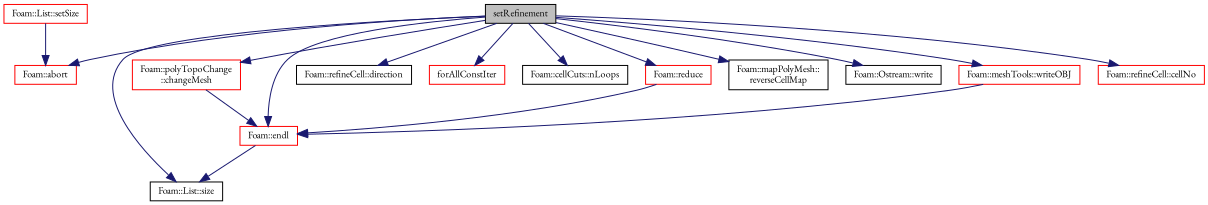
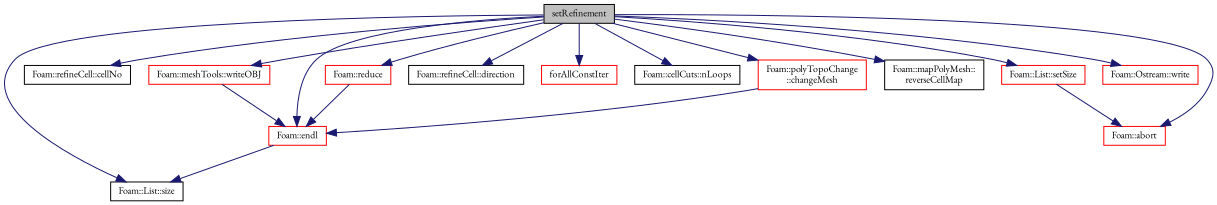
none -> (812, 33)
(893, 75) -> (1150, 75)
(1151, 75) -> (77, 75)
